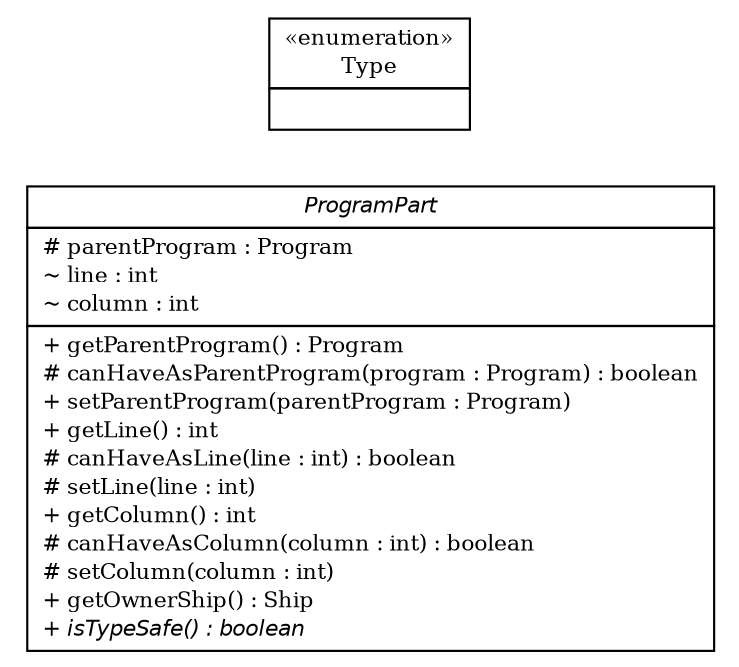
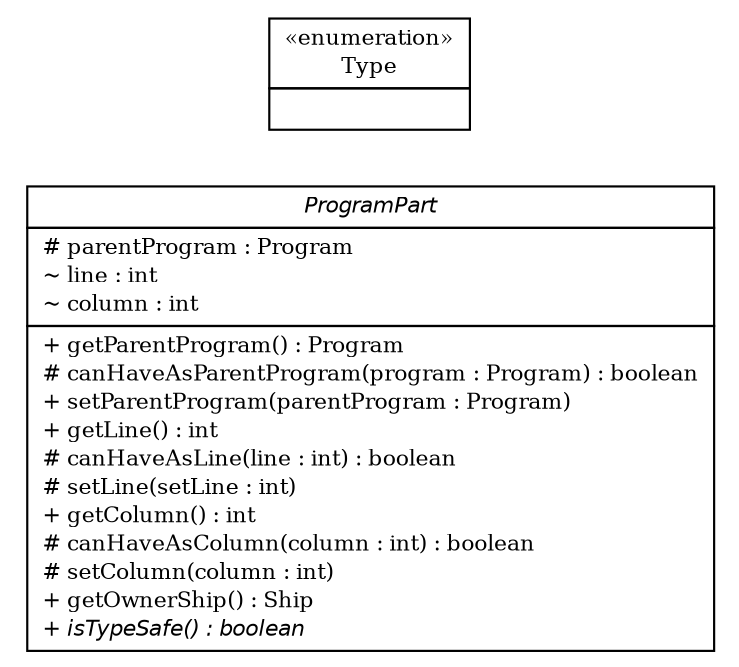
(149, 487) -> (170, 487)
